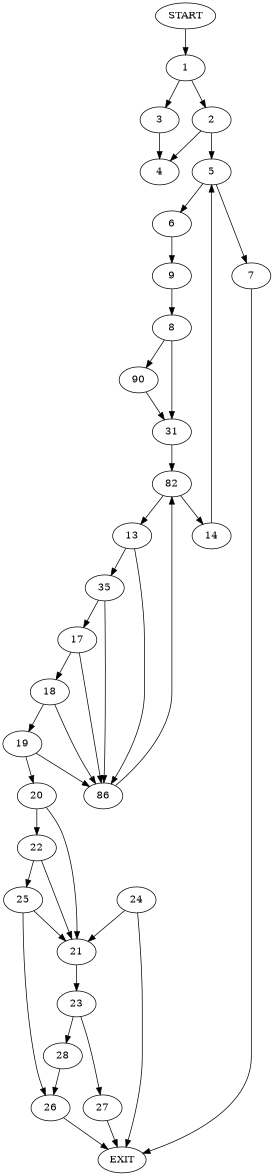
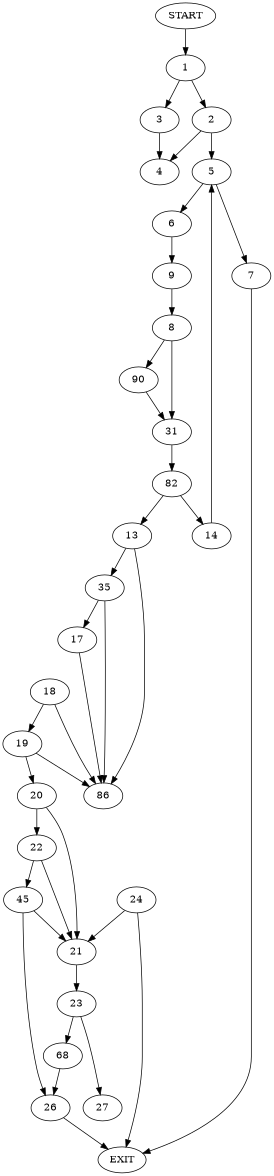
(172, 654) -> none
(65, 663) -> none
(23, 900) -> (23, 900)
(63, 1056) -> (63, 1056)
(111, 1130) -> none
